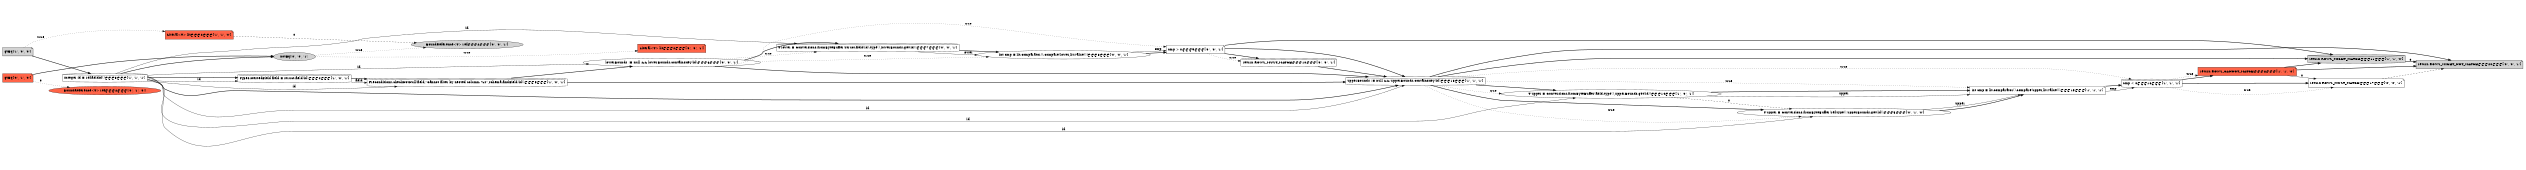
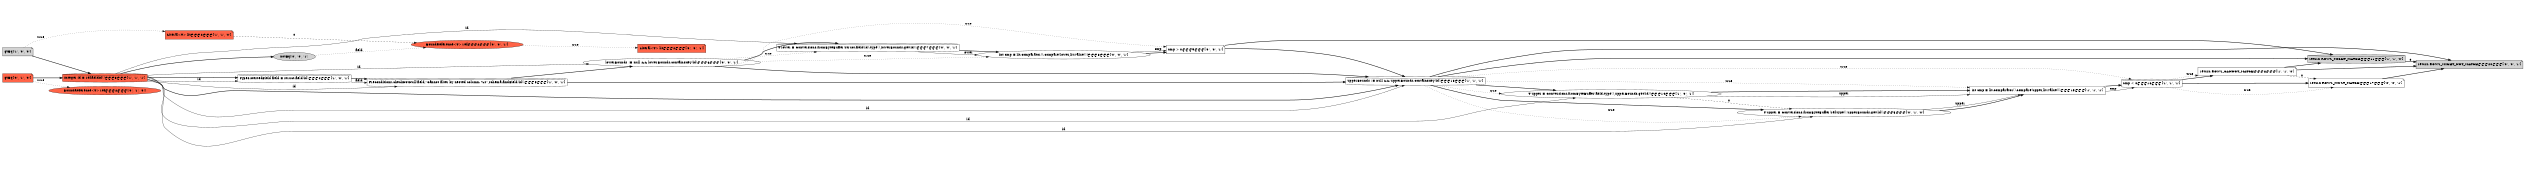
(467, 45) -> (467, 45)
(359, 50) -> (359, 50)
(475, 56) -> (578, 47)
(152, 59) -> (47, 78)
(1289, 63) -> none
(2247, 72) -> (2247, 72)
(2412, 74) -> (2412, 74)
(2301, 77) -> (2301, 77)
(105, 78) -> (105, 78)
(41, 81) -> (41, 81)
